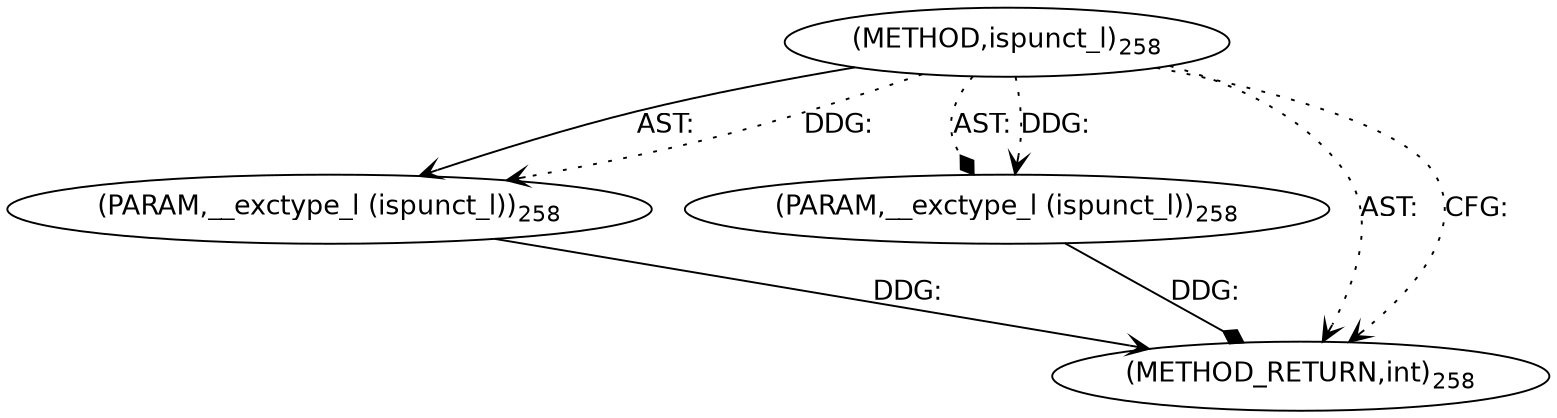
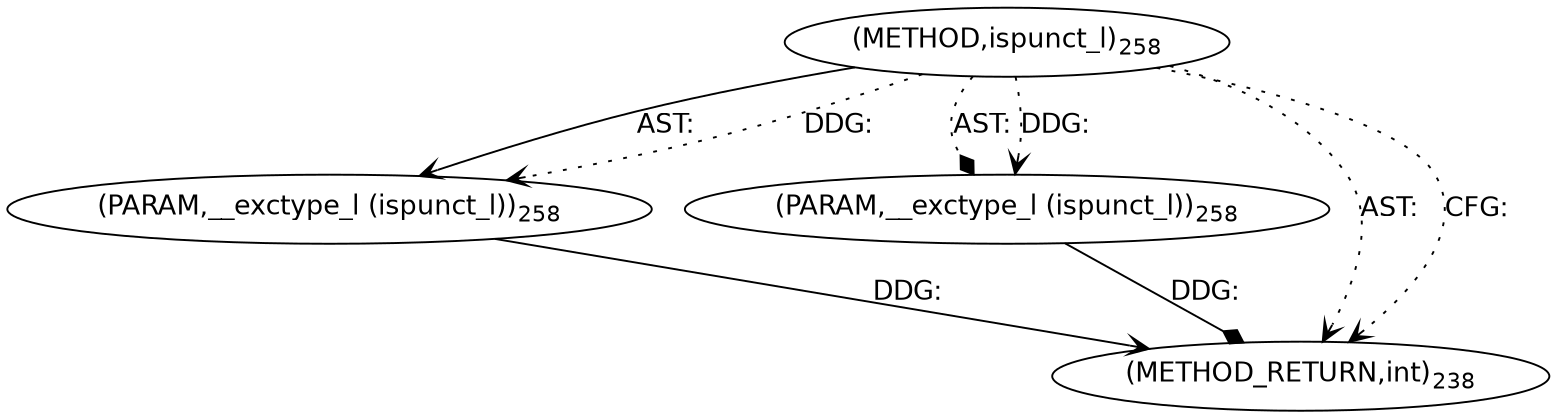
(1454, 373) -> (1454, 373)
